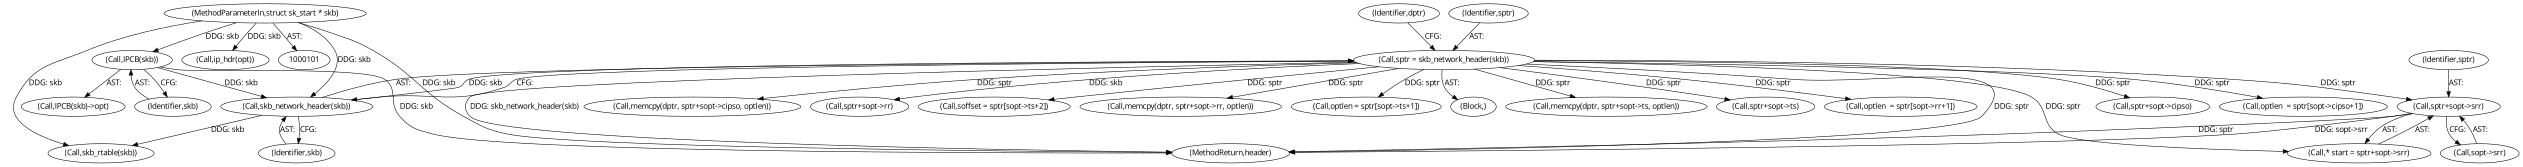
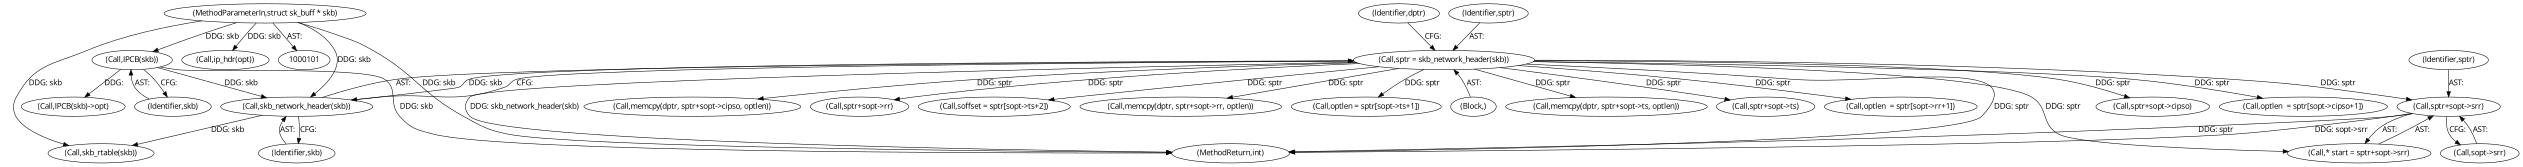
(265, 13) -> (265, 13)
(115, 83) -> (115, 83)
(1106, 83) -> (1106, 83)
(1443, 85) -> (1465, 85)
(1231, 153) -> (1231, 153)
